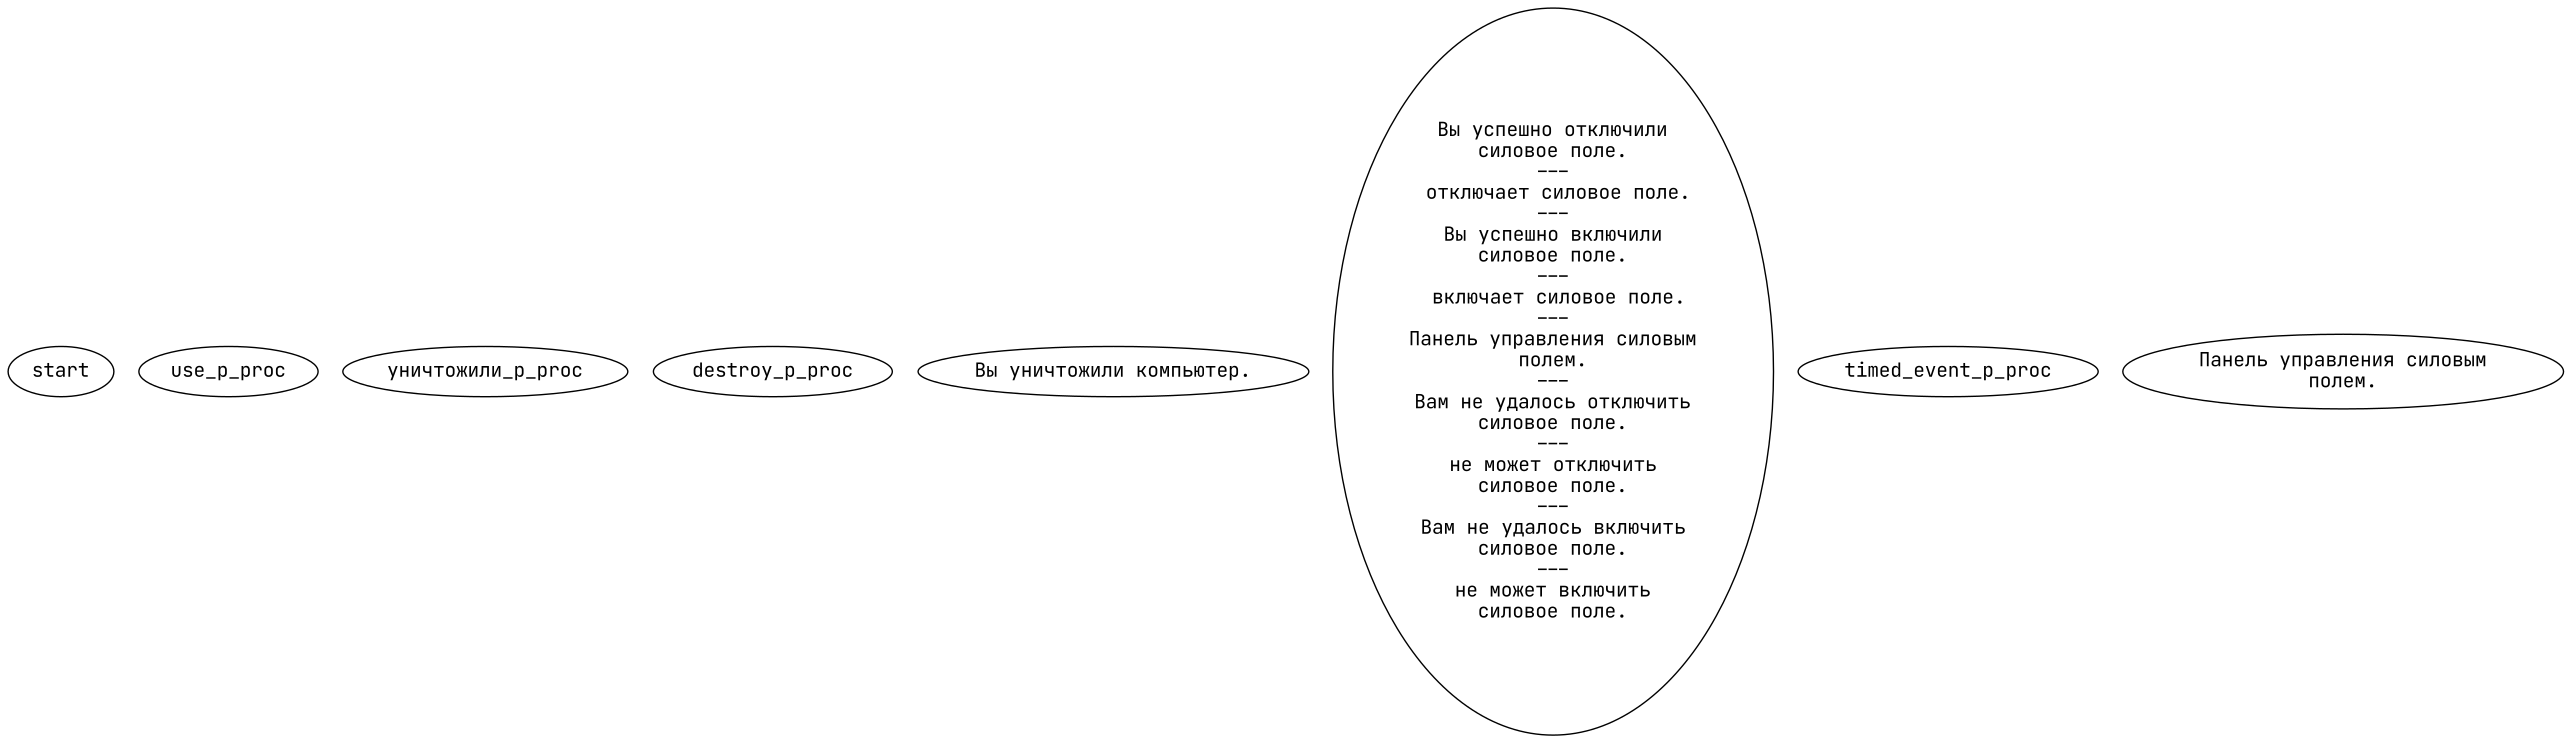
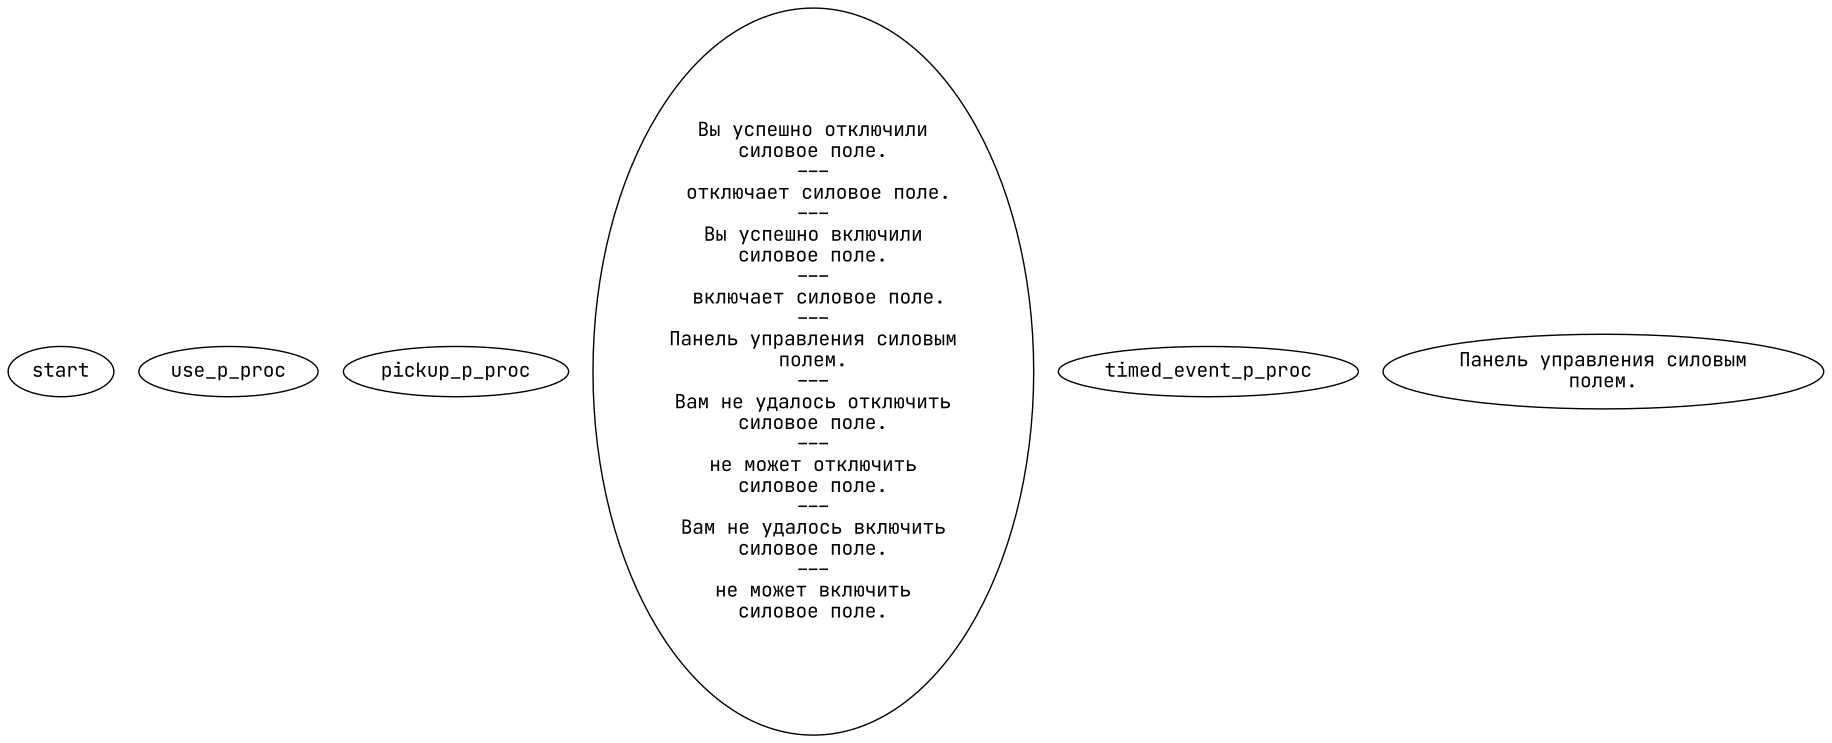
(485, 372) -> (456, 372)
(773, 372) -> none
(1113, 372) -> none
